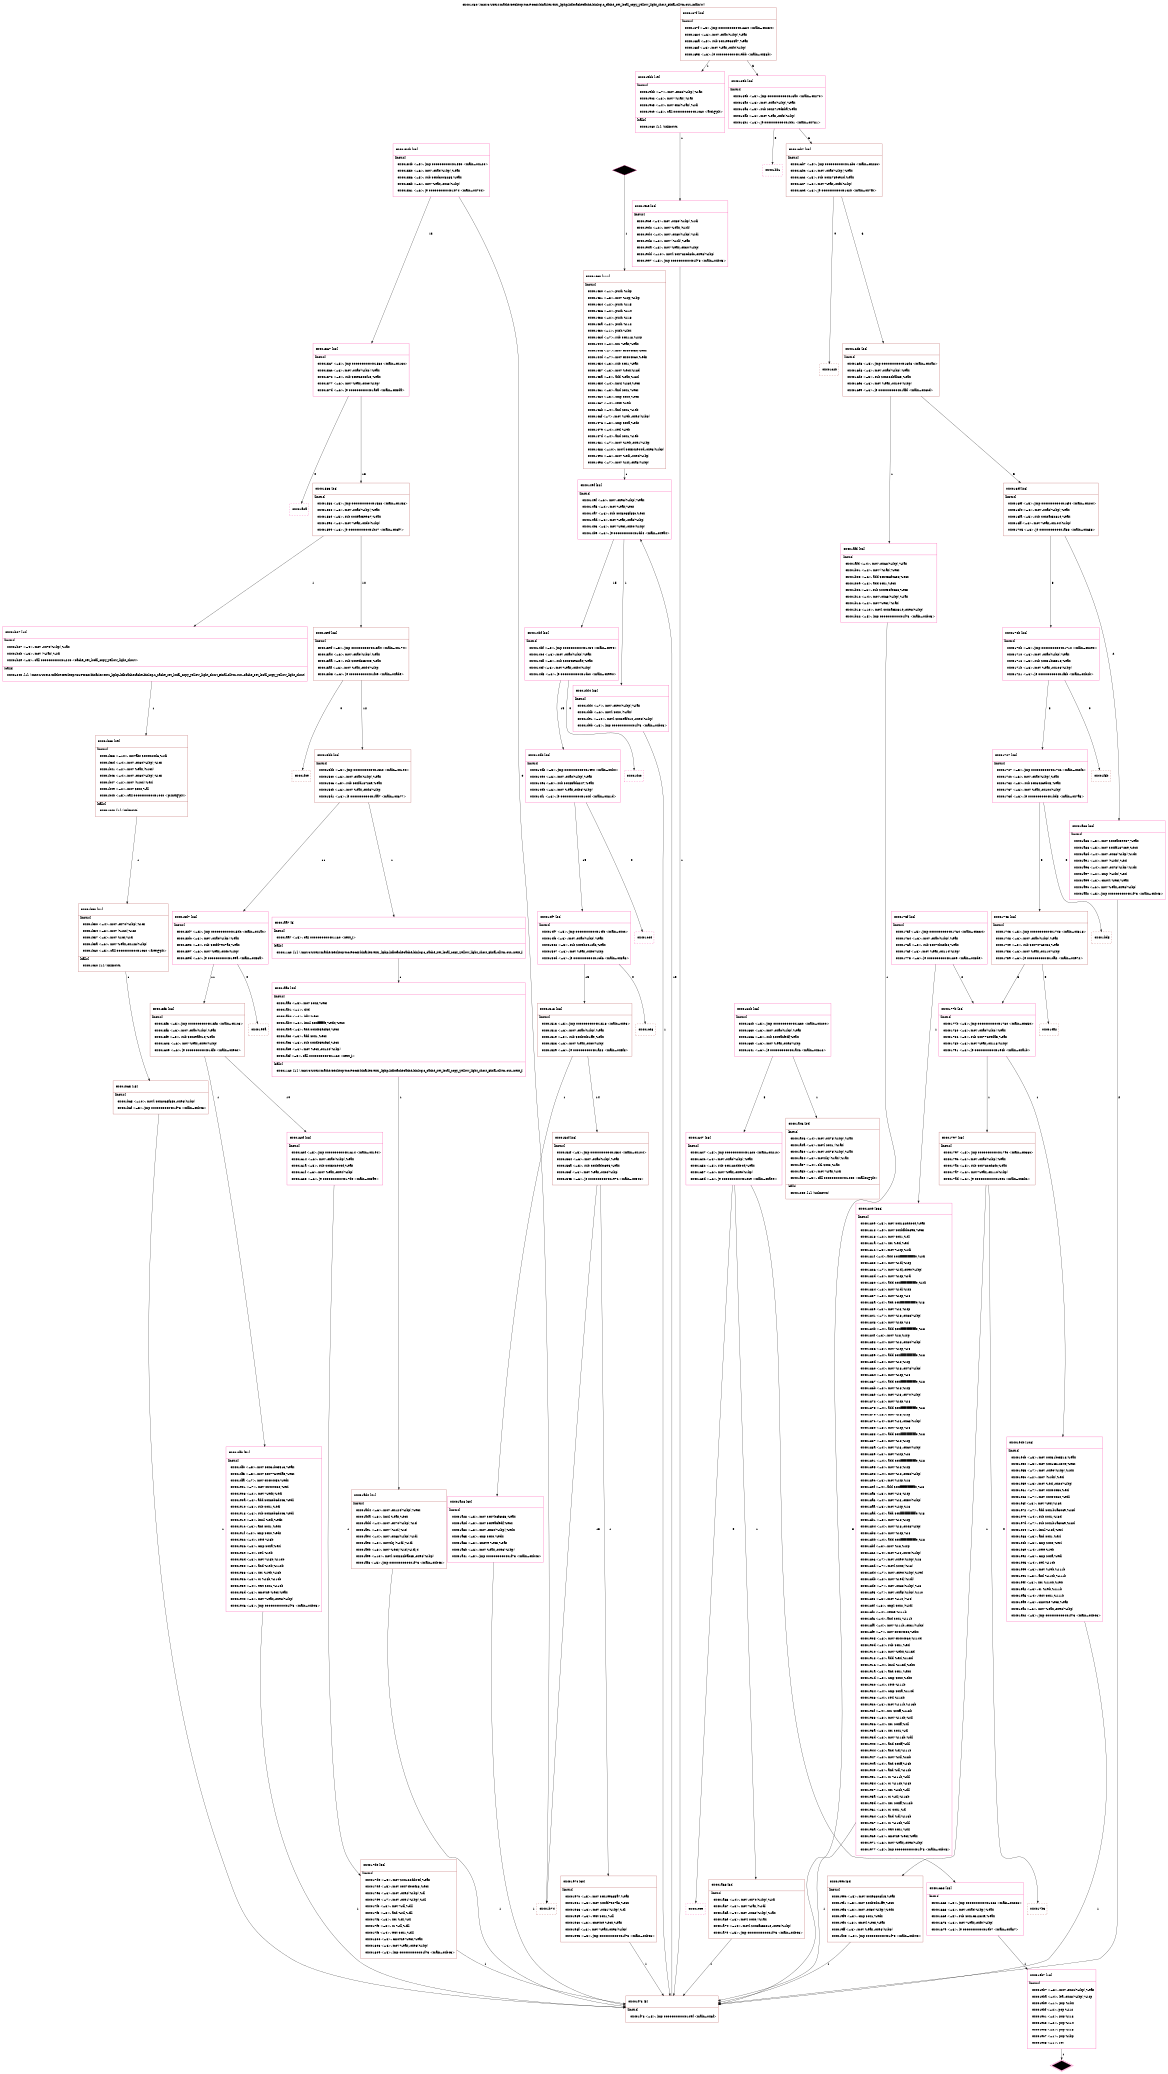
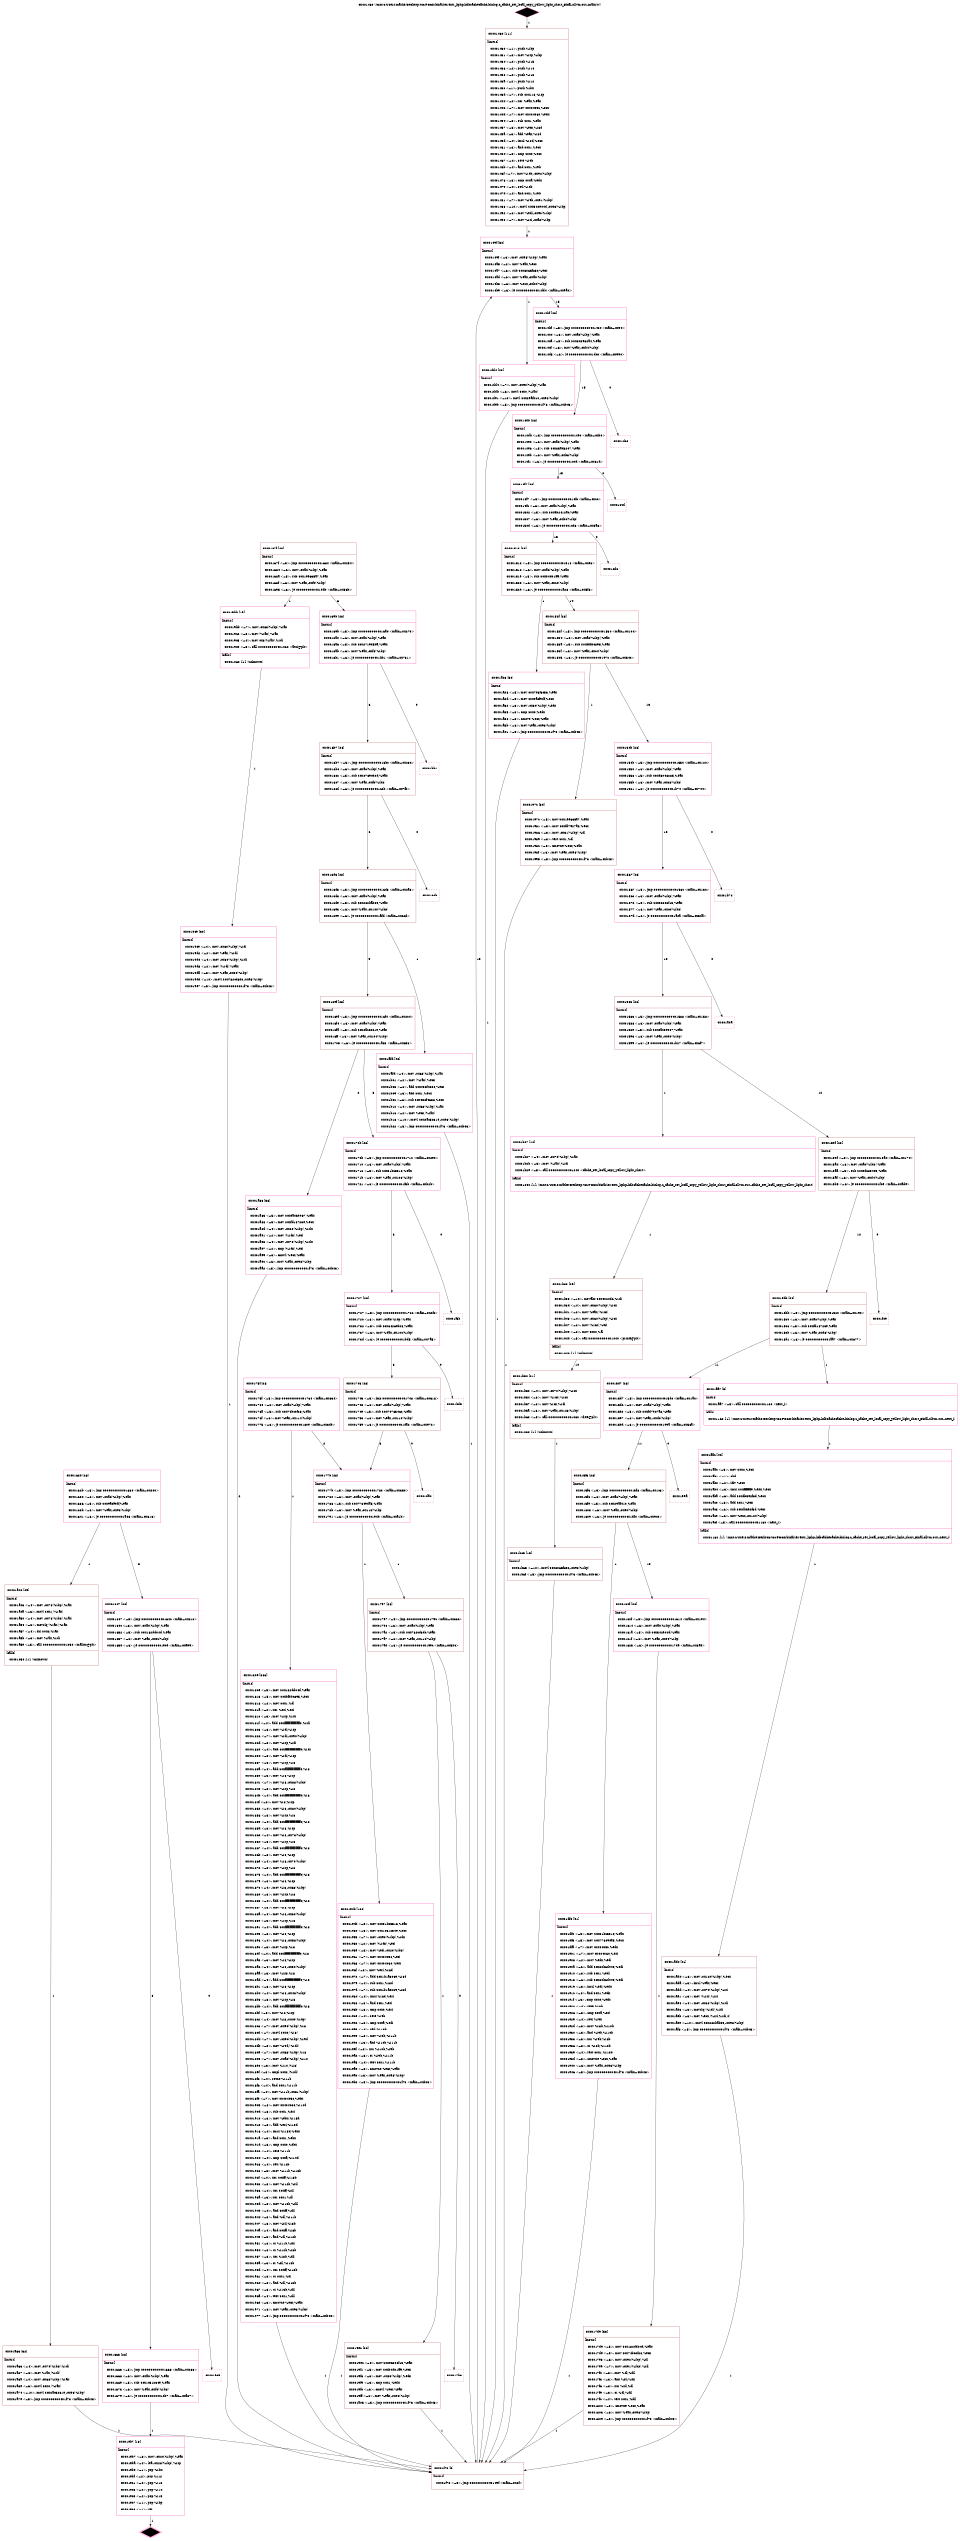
(138, 860) -> (577, 1365)
(745, 1531) -> (51, 2005)
(569, 1543) -> (626, 702)
